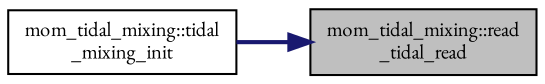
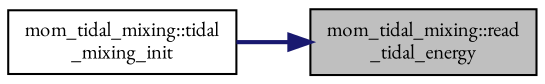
(423, 42) -> (423, 42)
